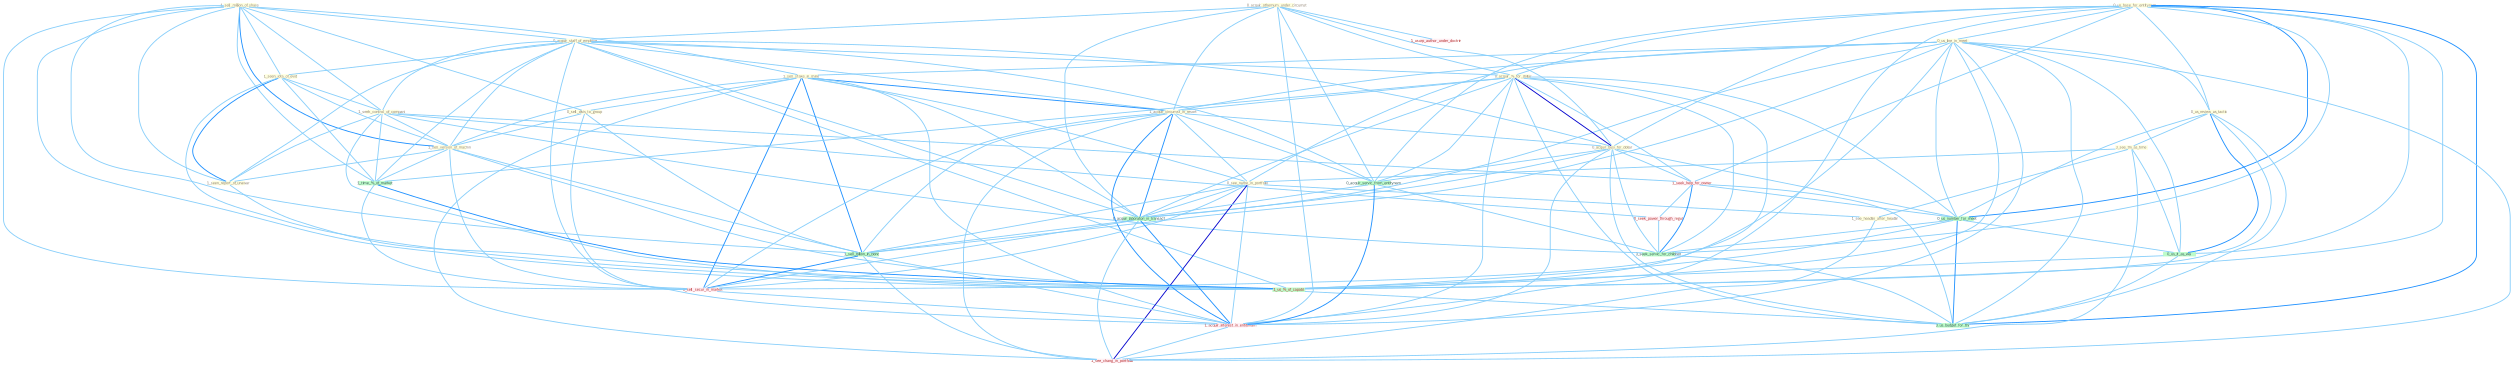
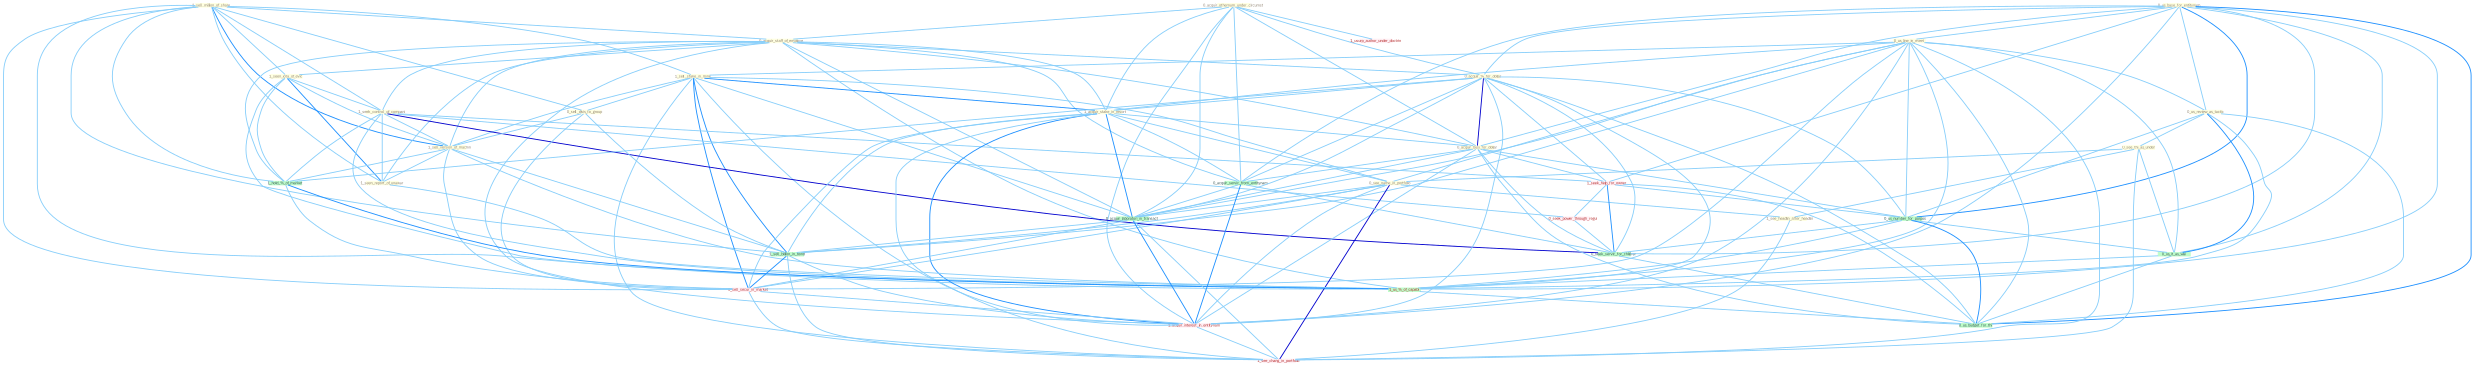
(1173, 112) -> (1106, 112)
(2132, 148) -> (2139, 148)
(375, 183) -> (285, 183)
(1012, 209) -> (990, 207)
(1957, 219) -> (1906, 219)
none -> (997, 351)
